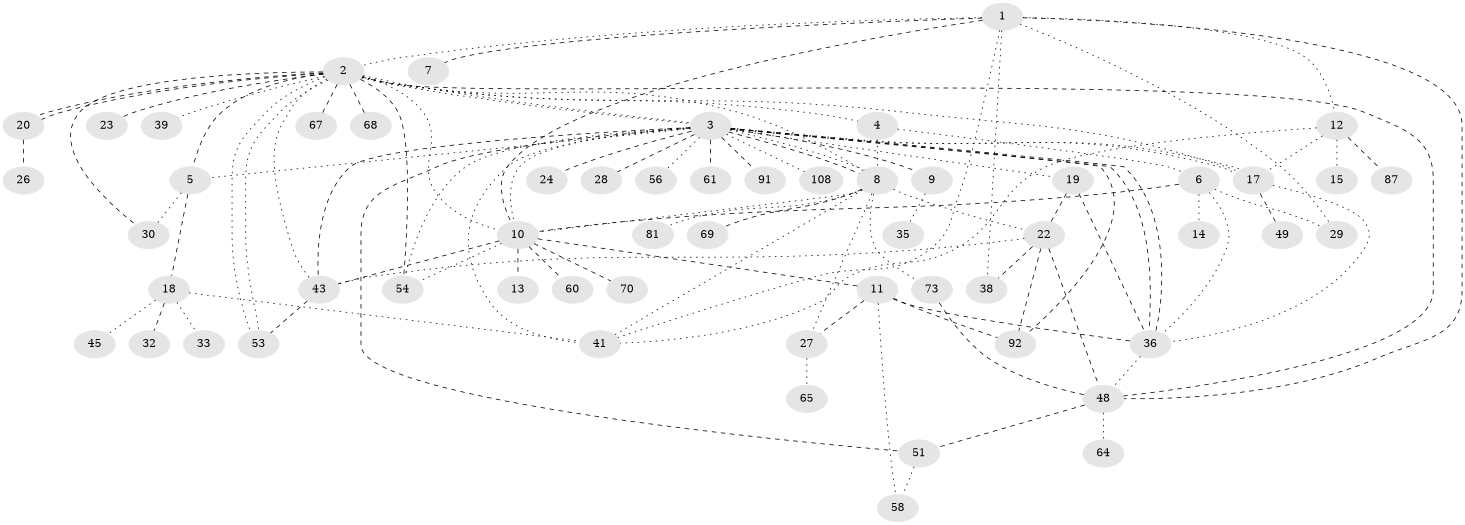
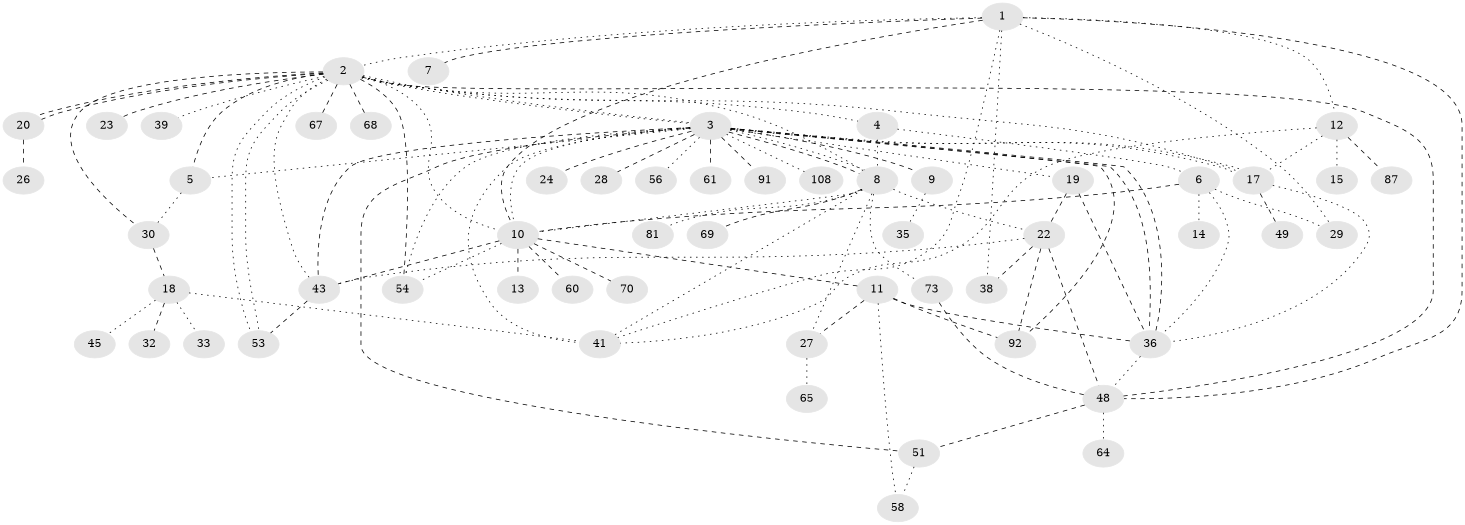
(180, 235) -> (159, 262)
